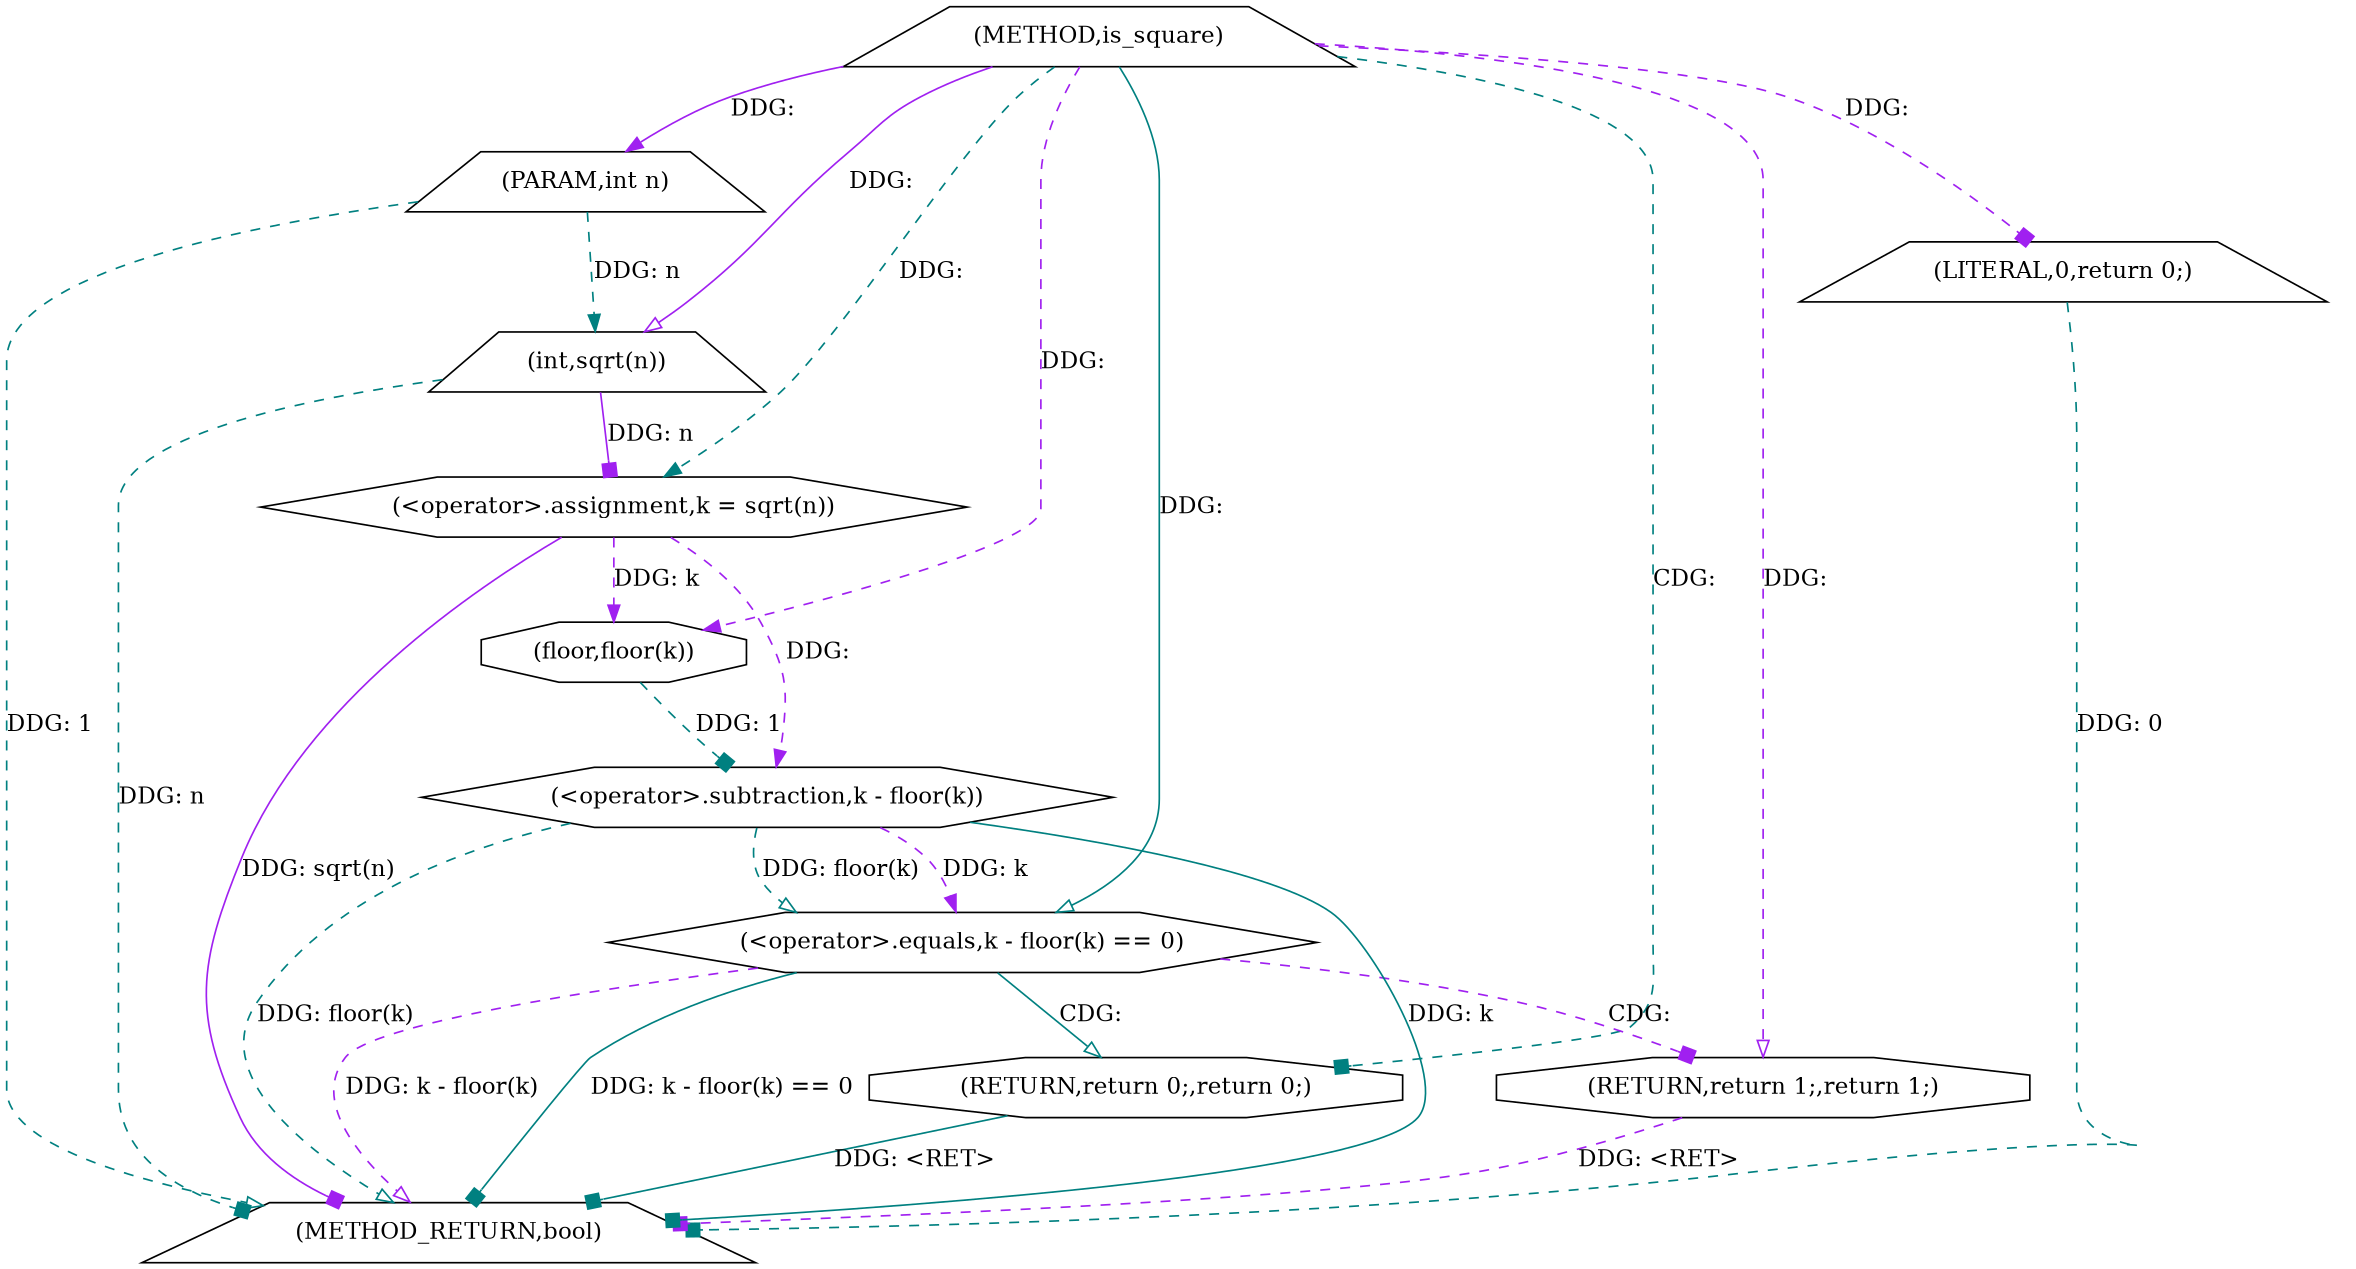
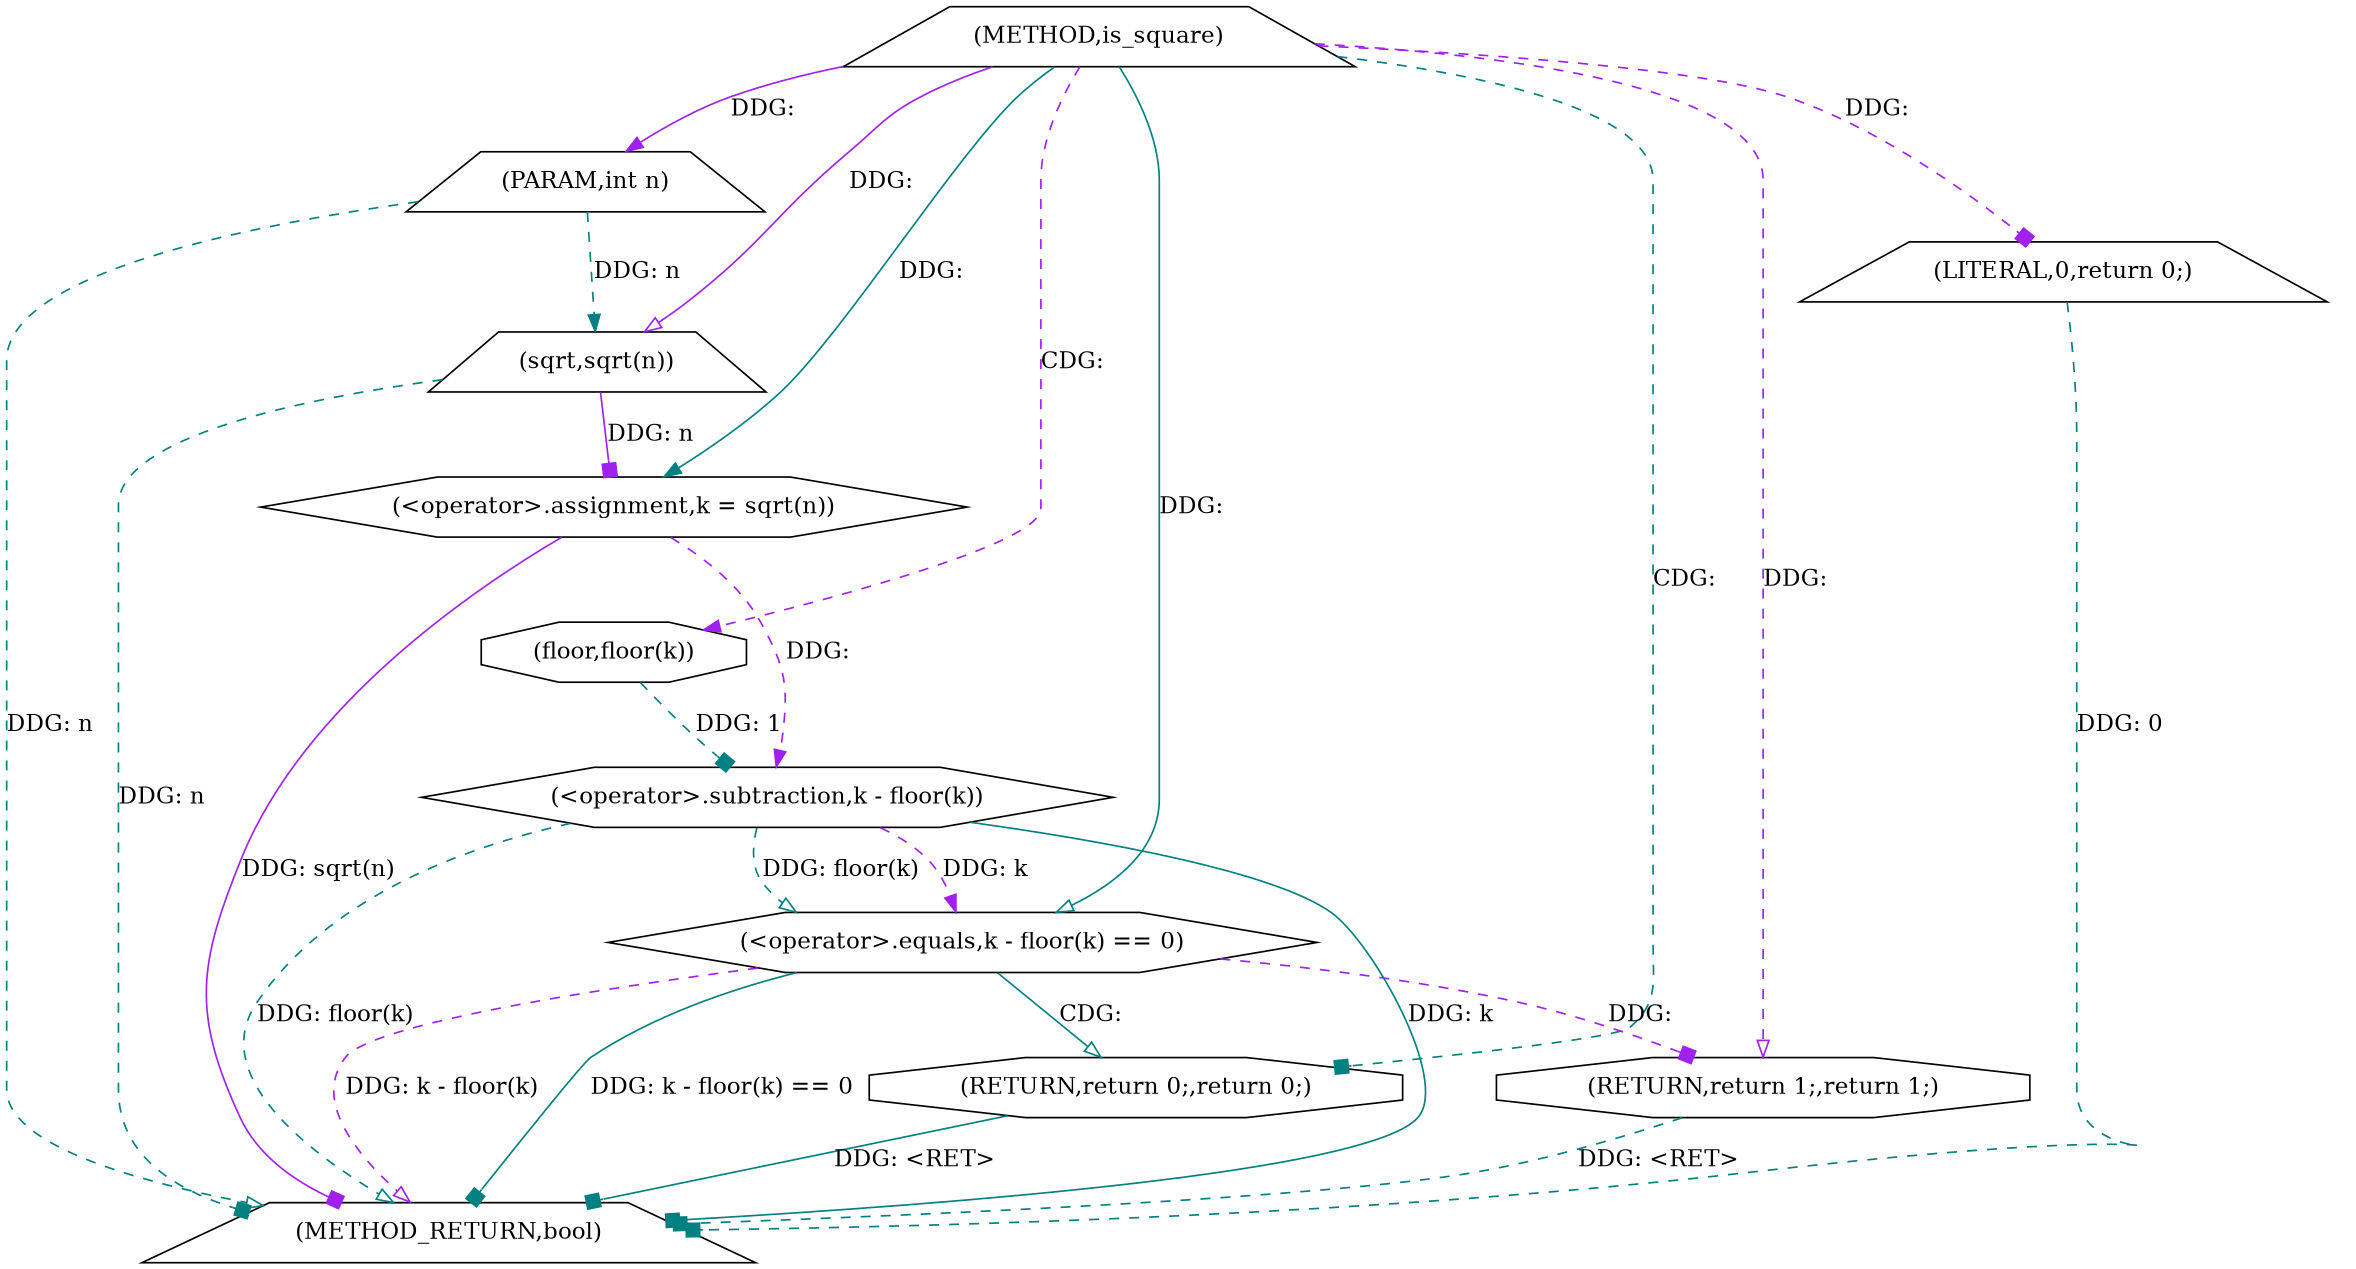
(876, 277) -> (876, 277)
(597, 362) -> (597, 362)
(1077, 362) -> (1077, 362)
(614, 571) -> none
(50, 725) -> (50, 725)
(1644, 1015) -> (1644, 1015)
(1191, 1200) -> (1191, 1200)
